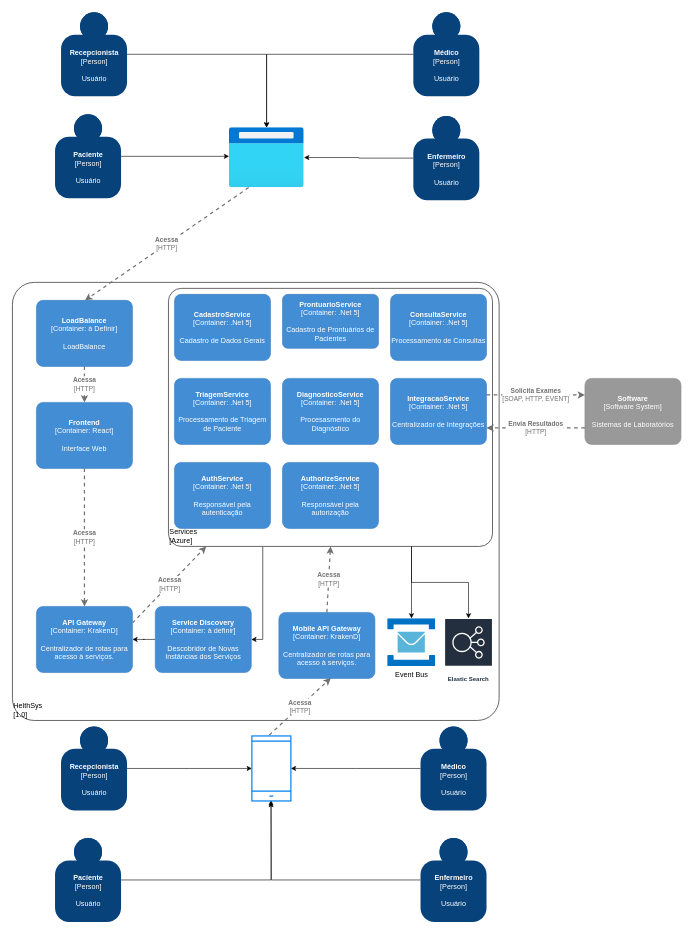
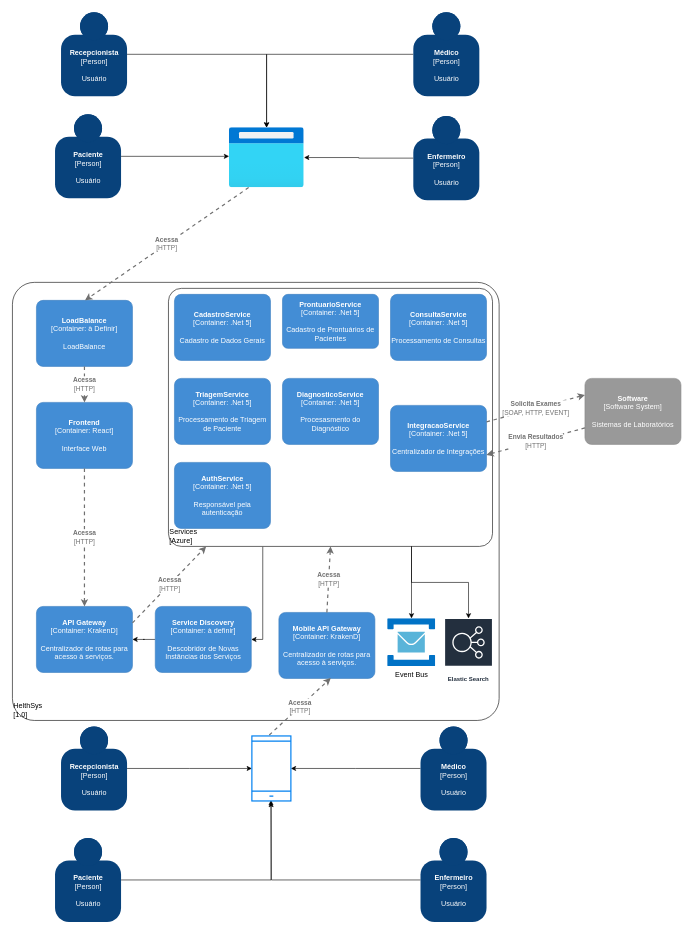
(438, 411) -> (438, 438)
(330, 495) -> none
